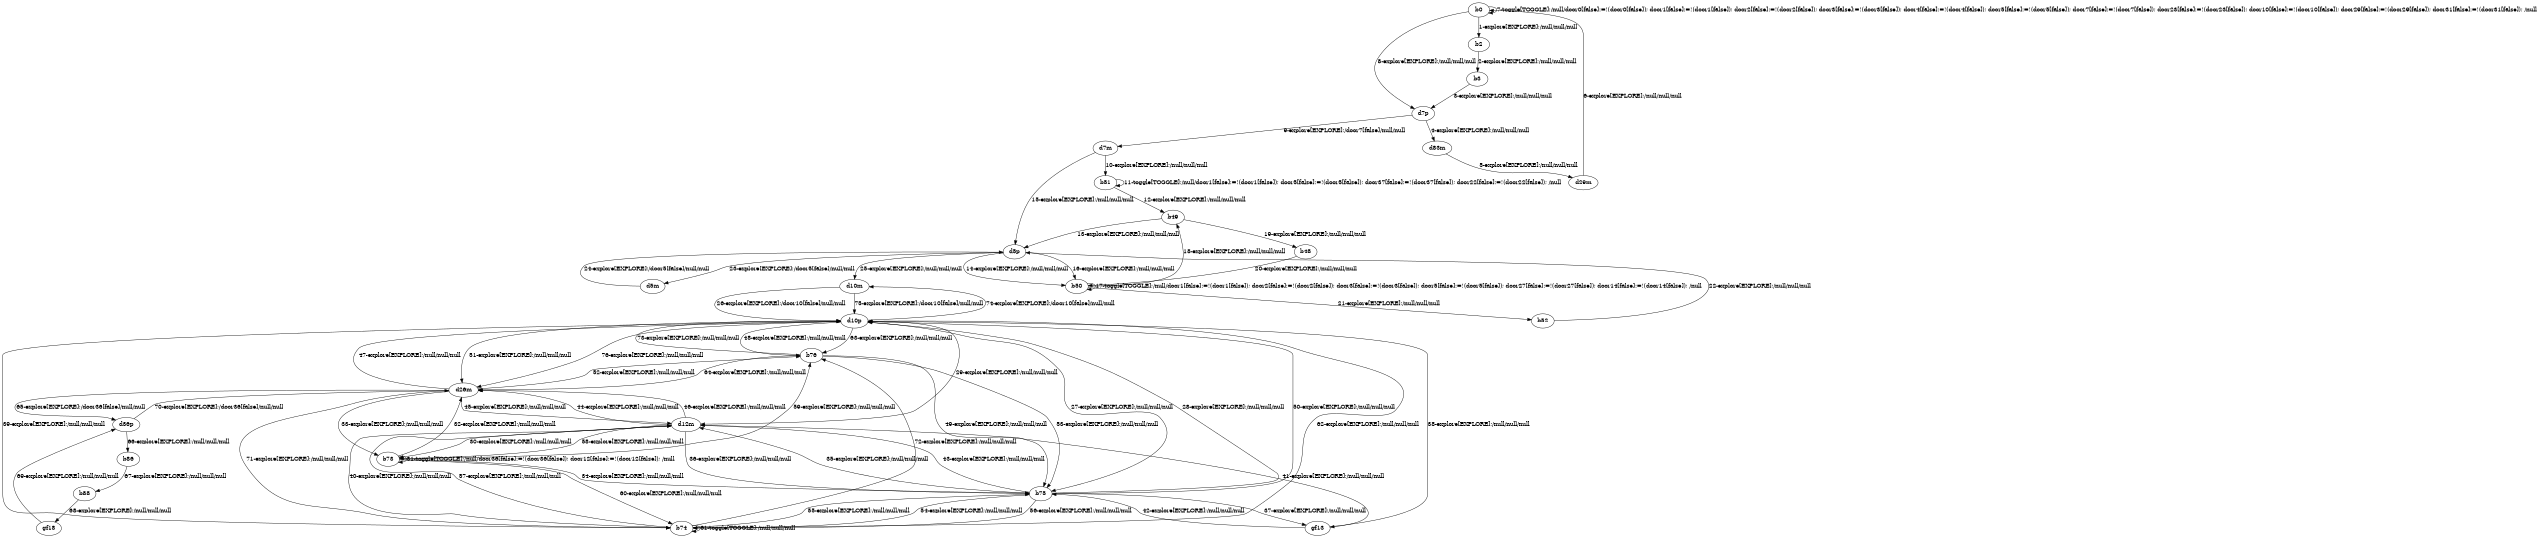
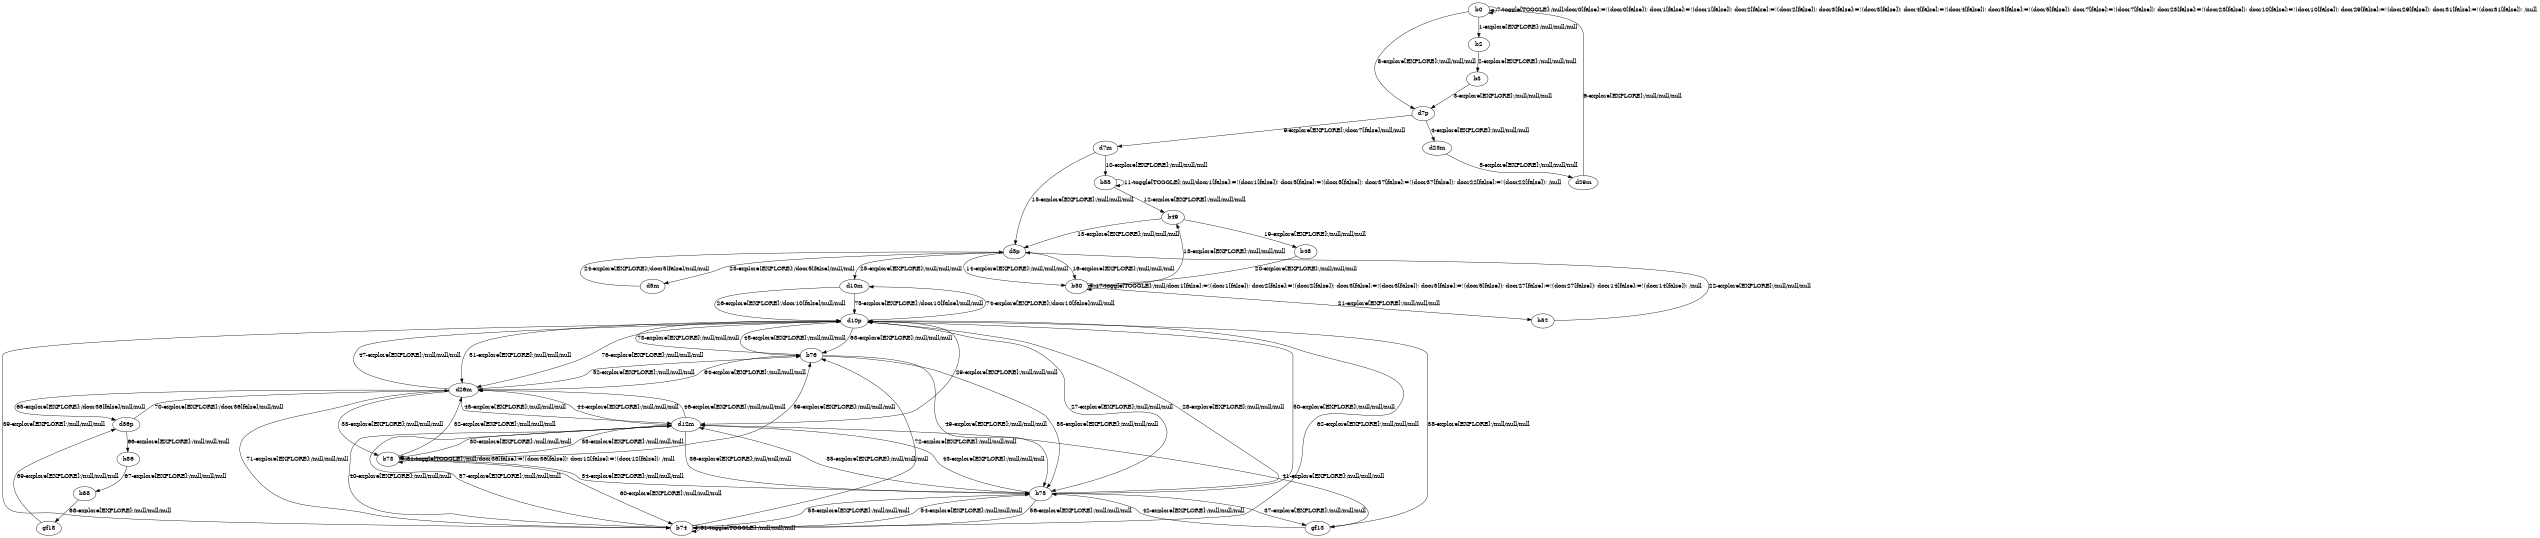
(1437, 148) -> (1437, 148)
(1105, 183) -> (1105, 183)
